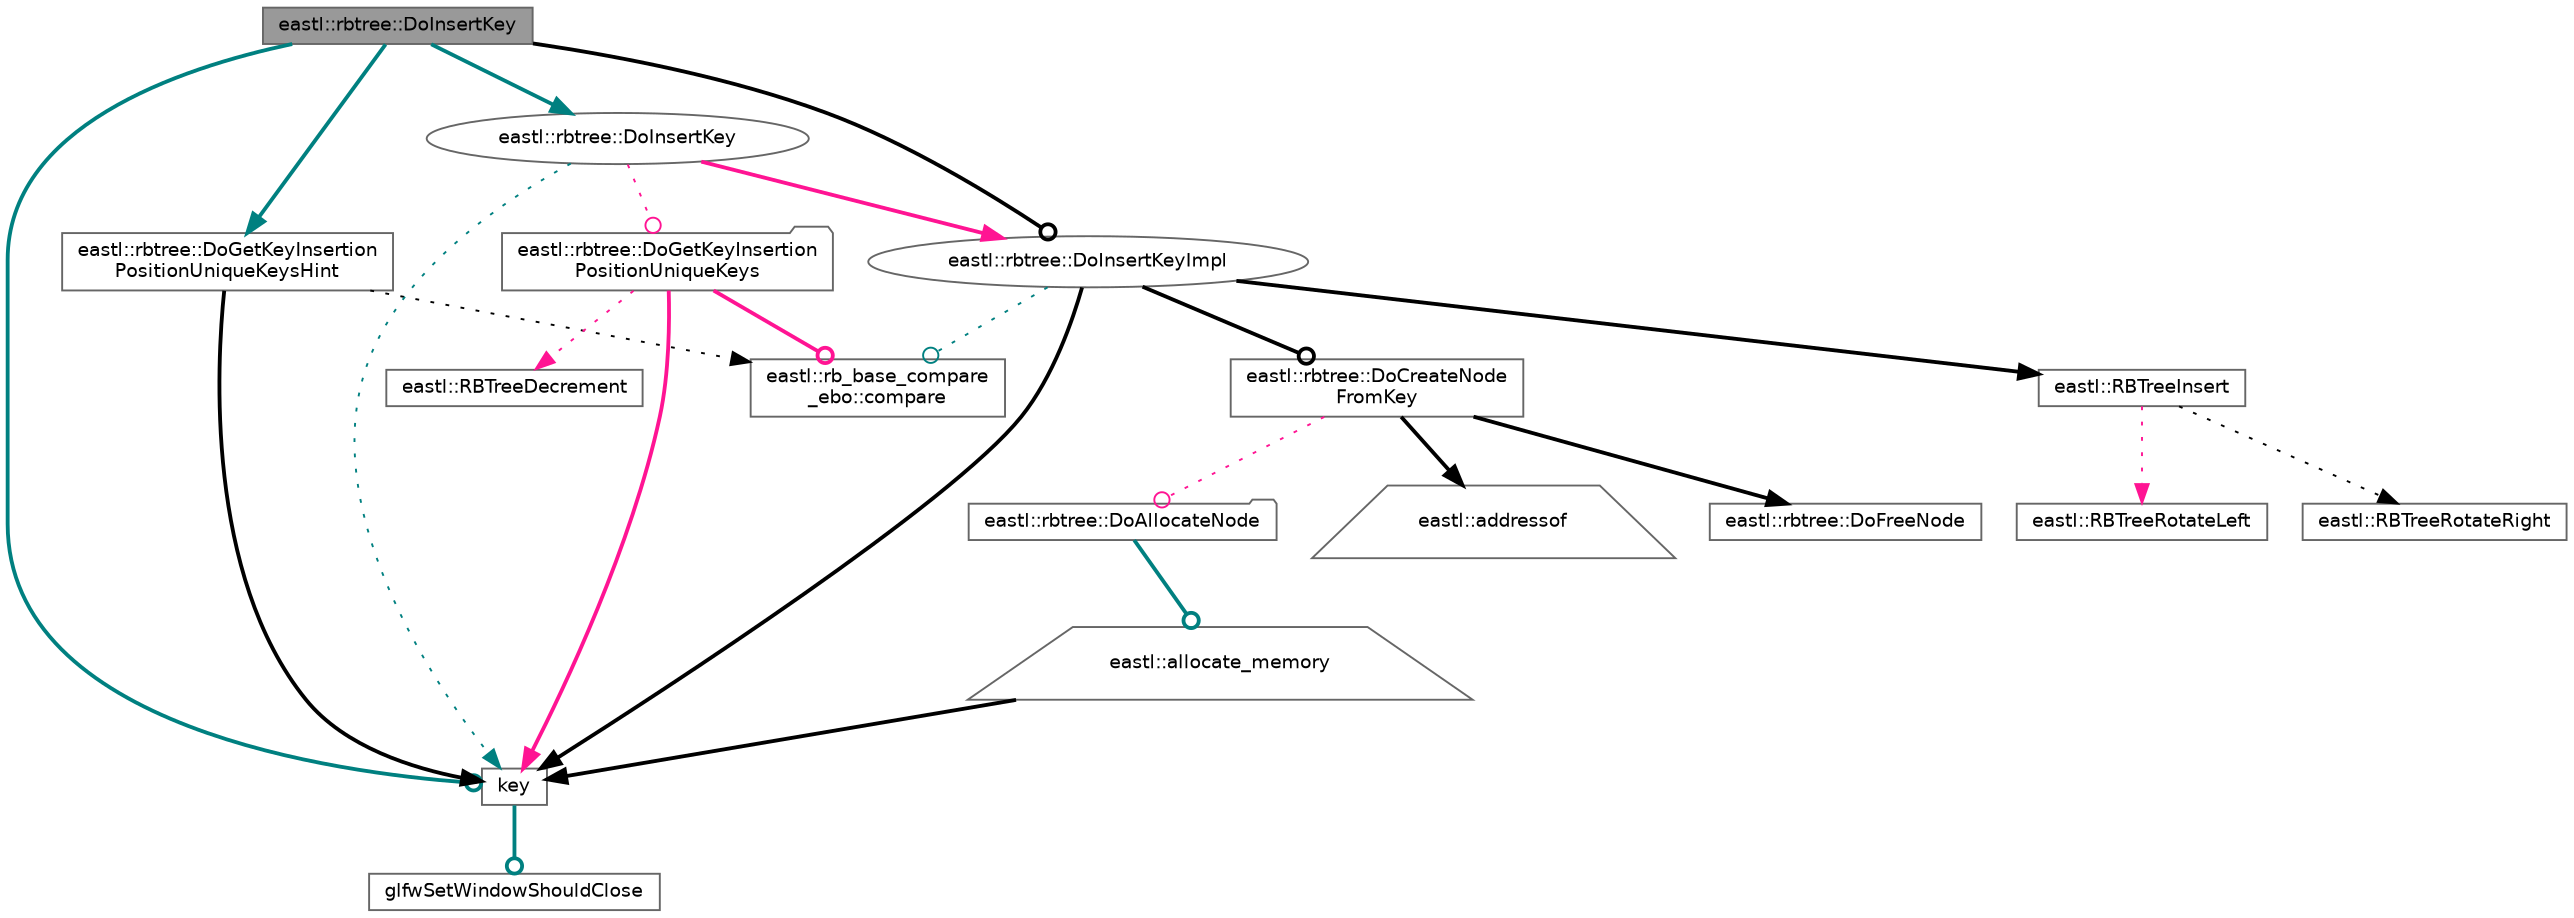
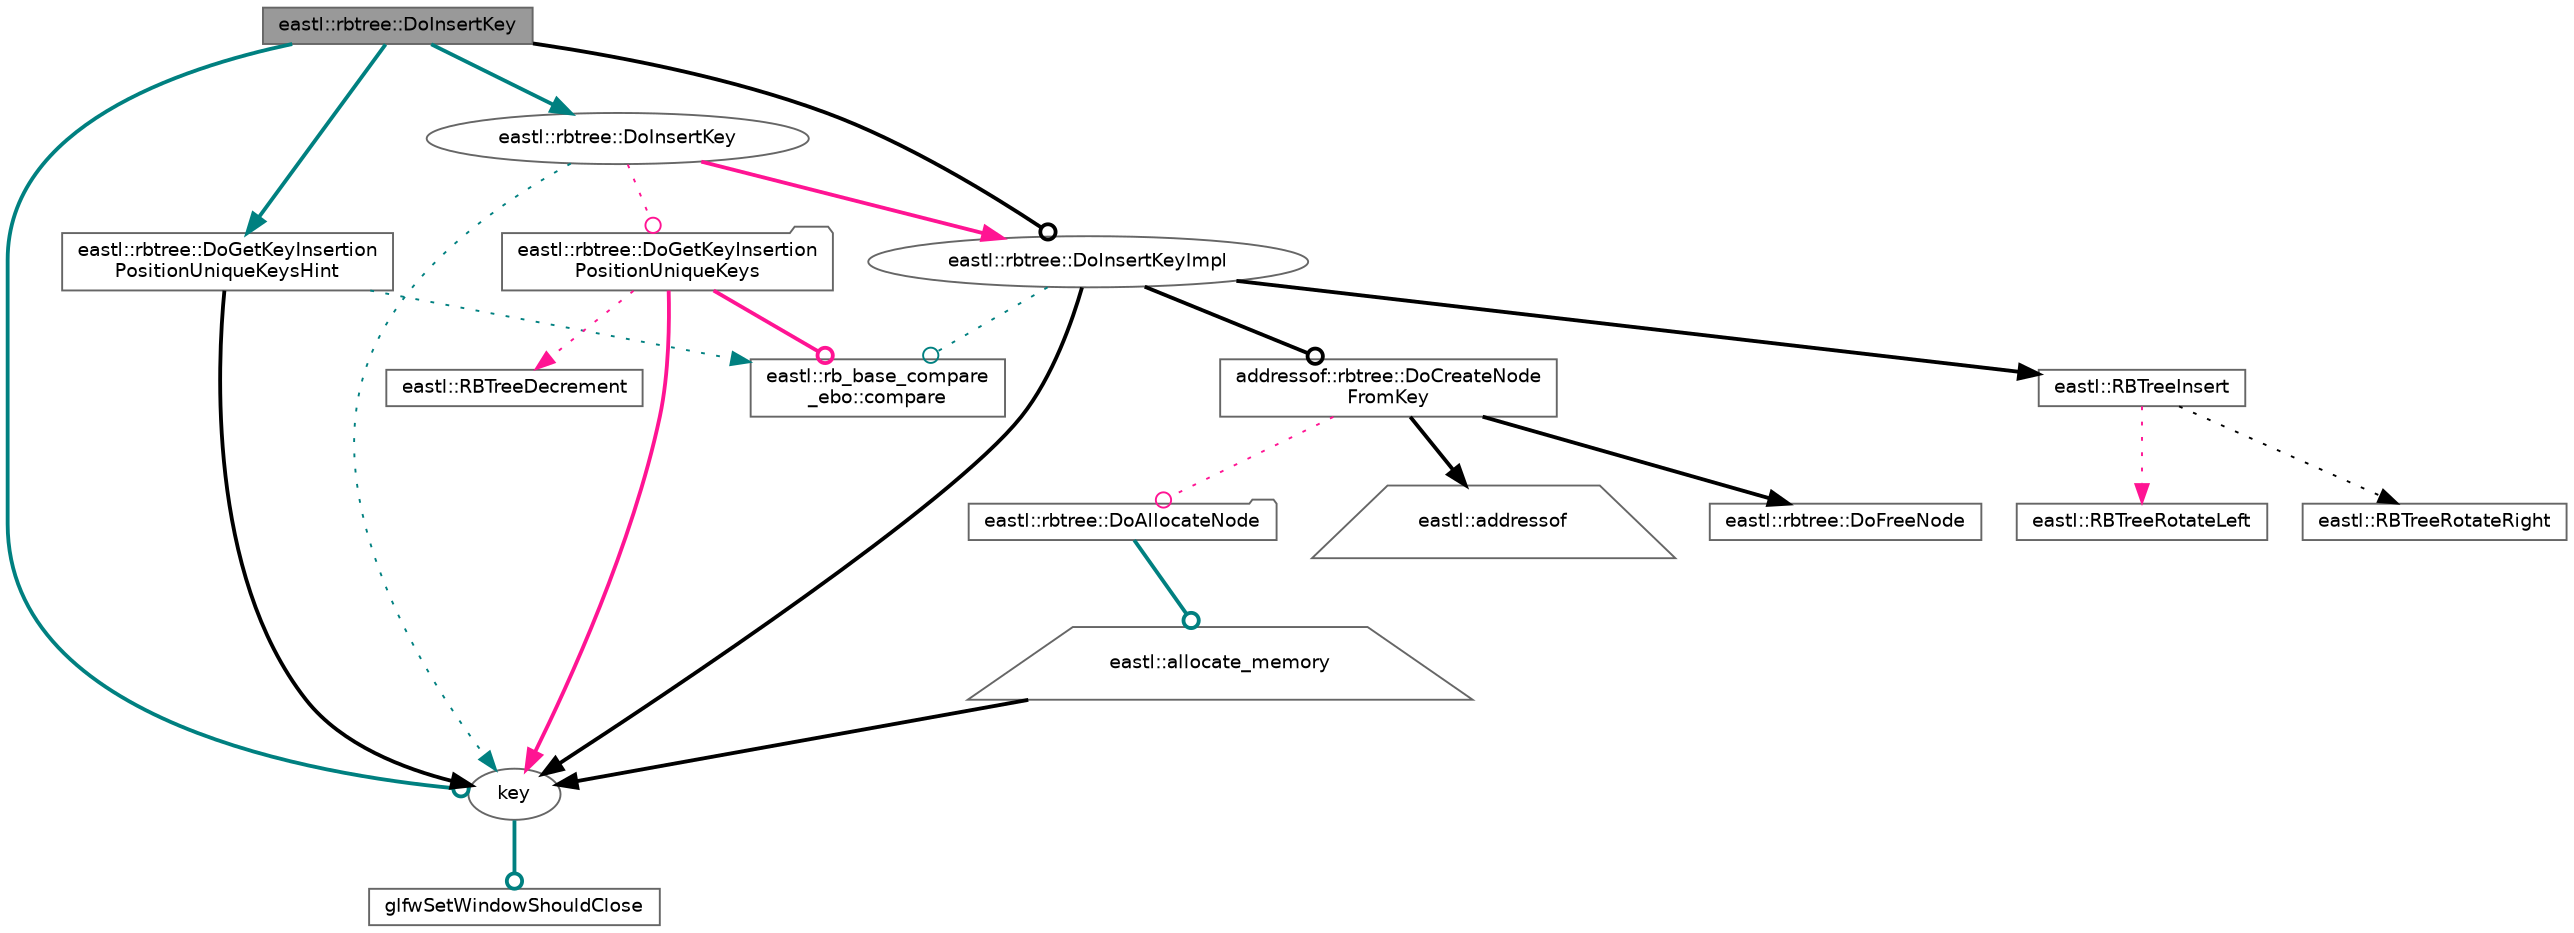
(551, 325) -> (551, 325)
(1377, 388) -> (1388, 388)
(514, 787) -> (514, 794)
